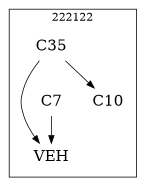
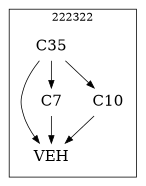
(73, 18) -> (73, 18)
none -> (51, 71)
none -> (82, 127)
